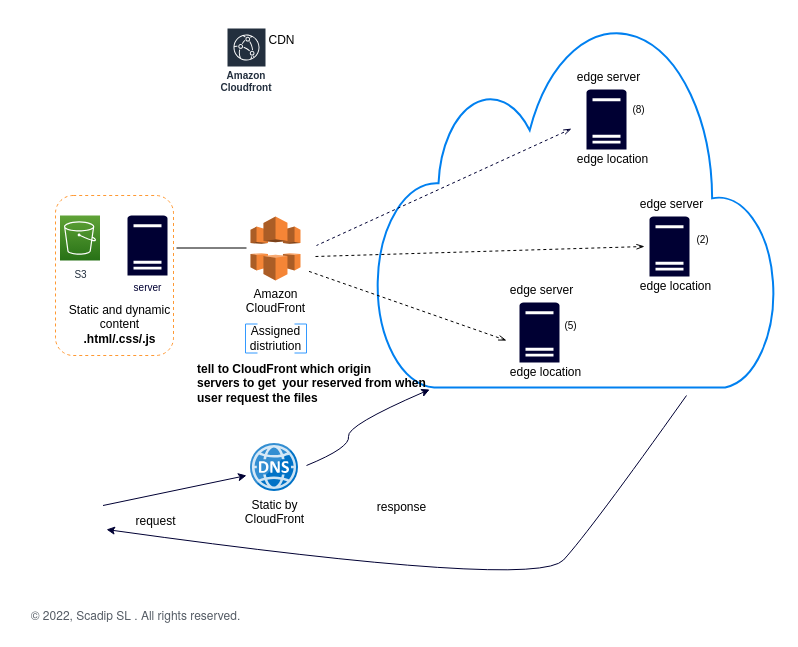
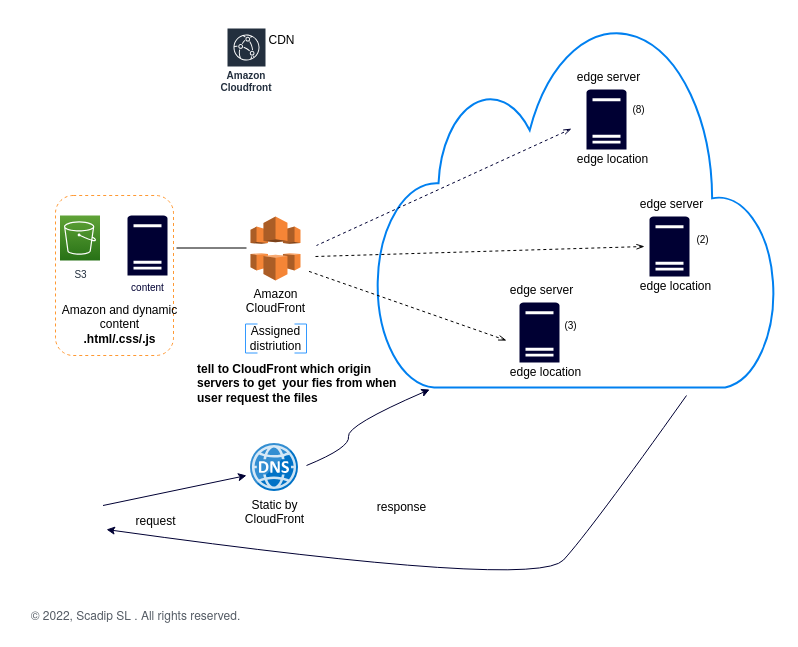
(148, 289) -> (148, 289)
(120, 325) -> (120, 325)
(571, 326) -> (571, 326)
(319, 384) -> (304, 384)
